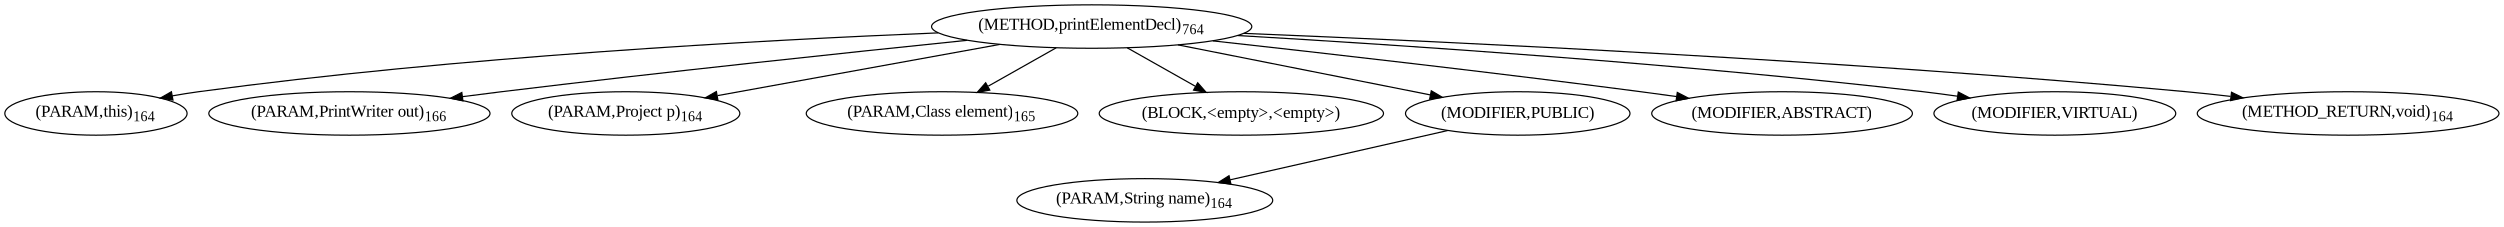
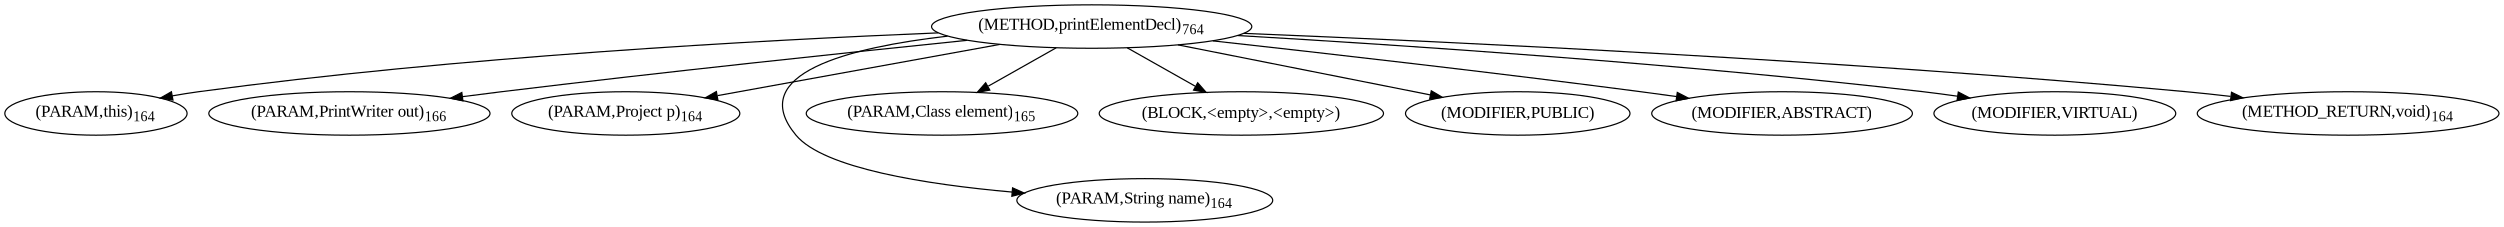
(1339, 155) -> (798, 137)
